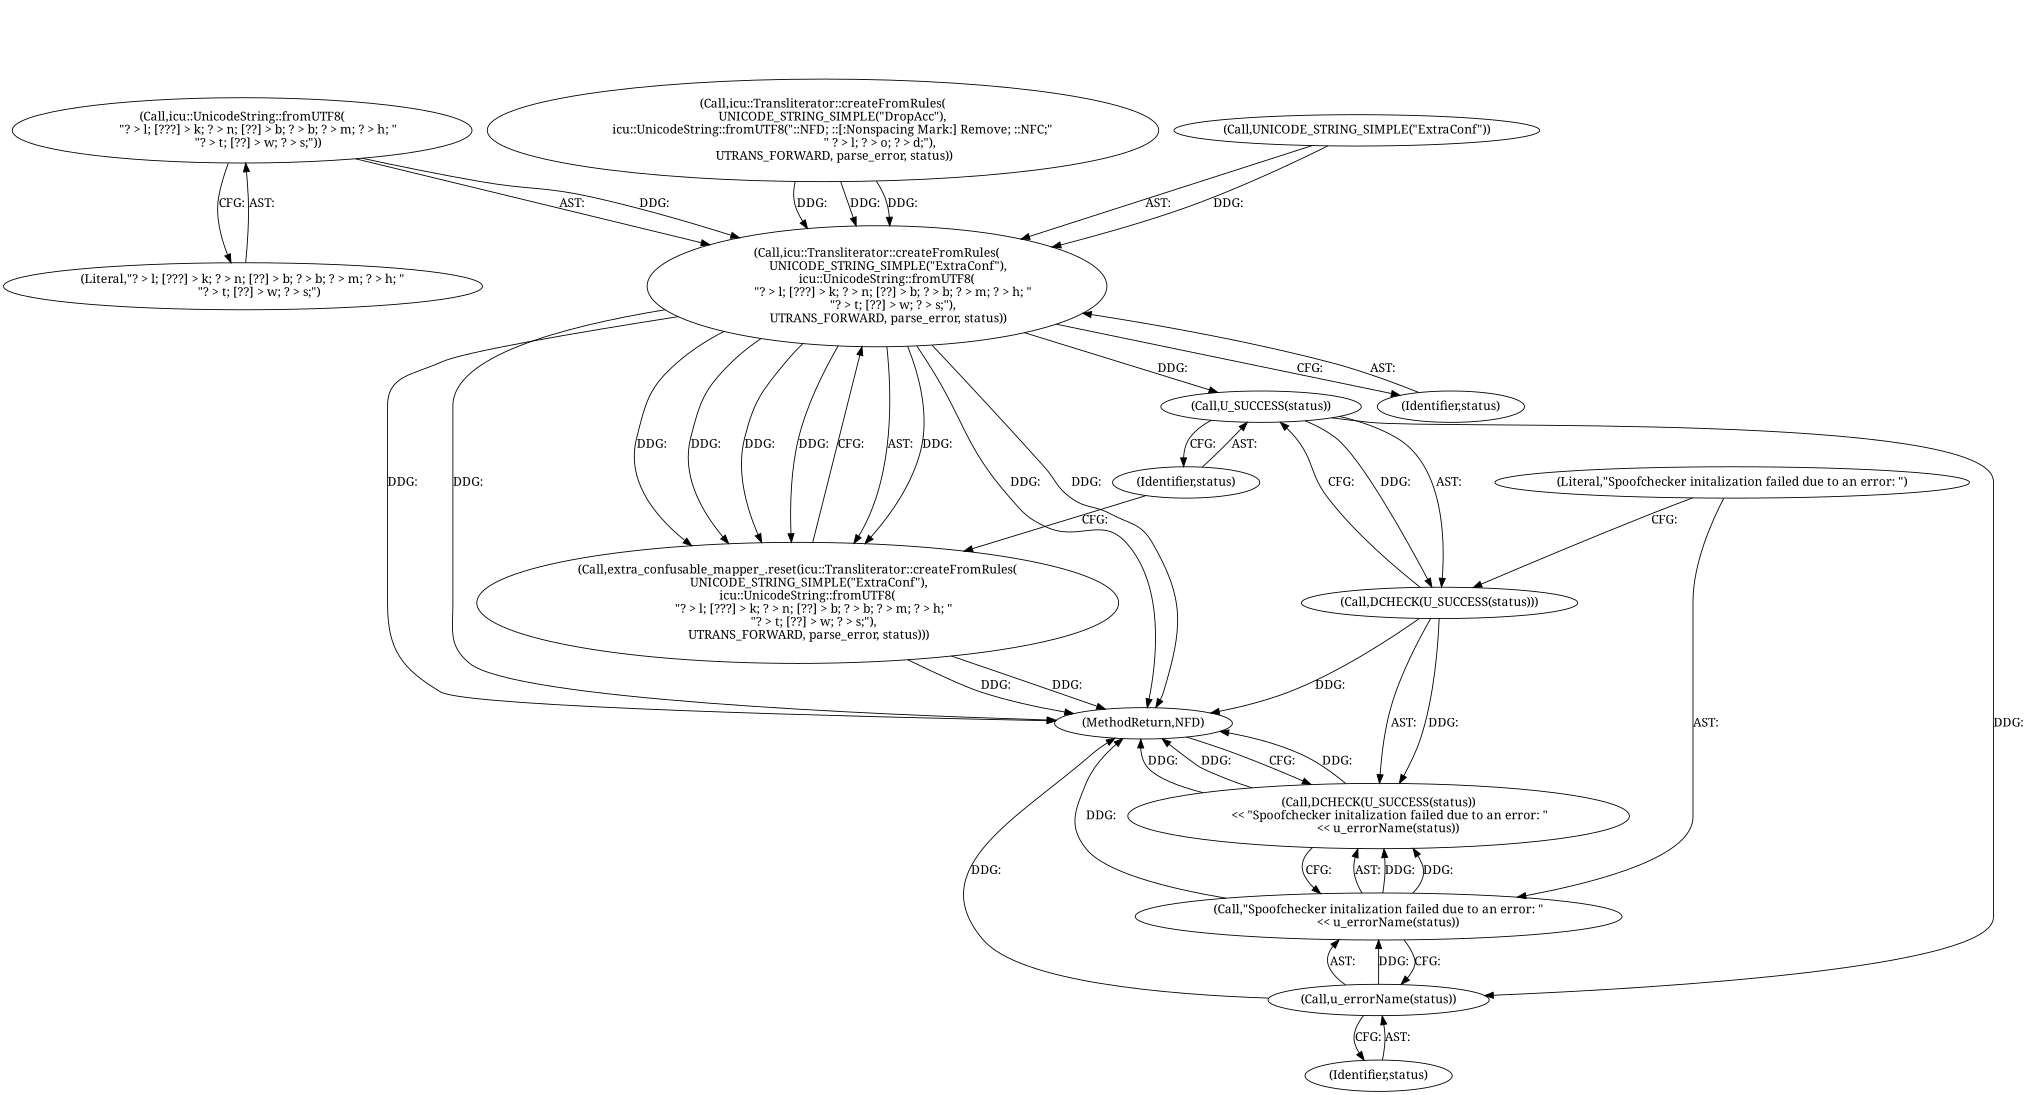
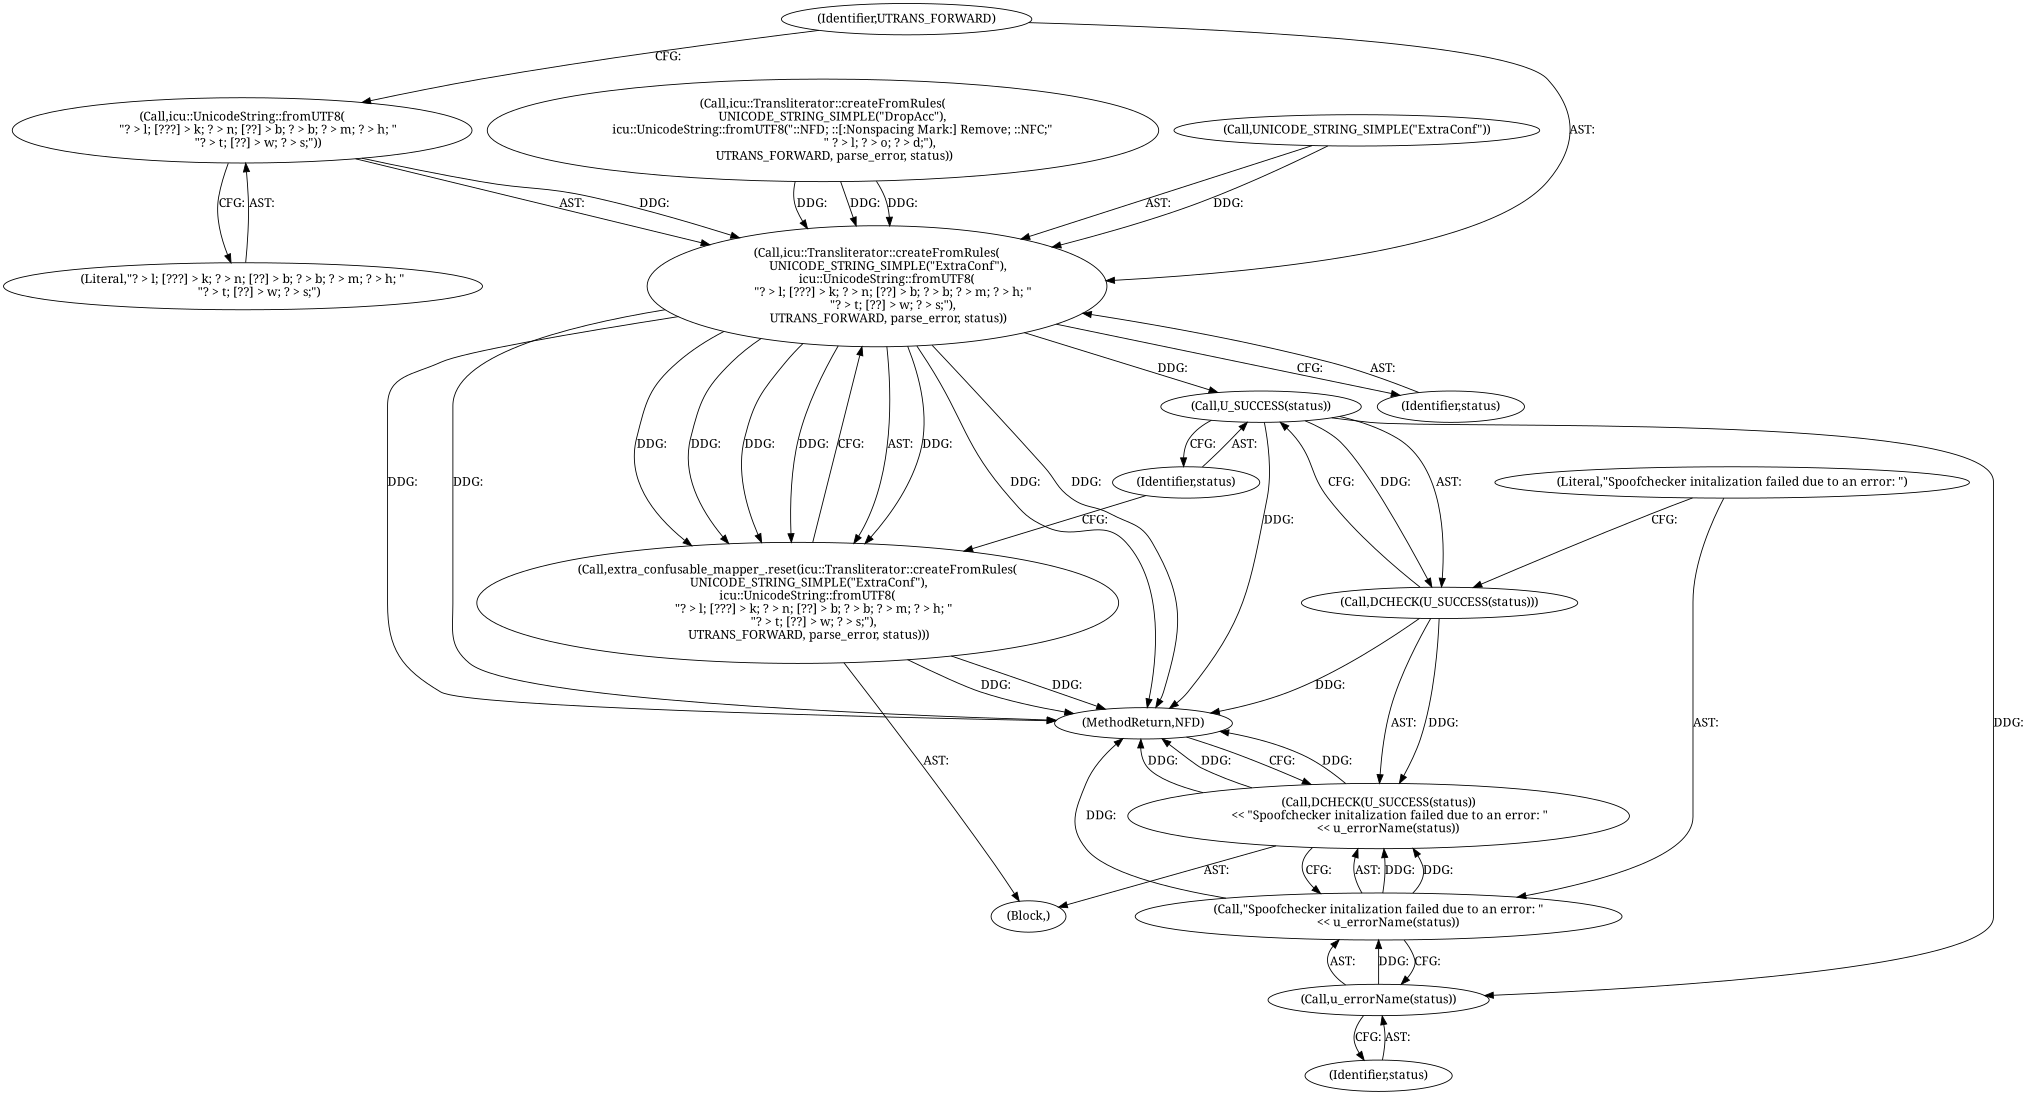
none -> (907, 19)
none -> (1029, 916)
(996, 950) -> (1252, 573)
